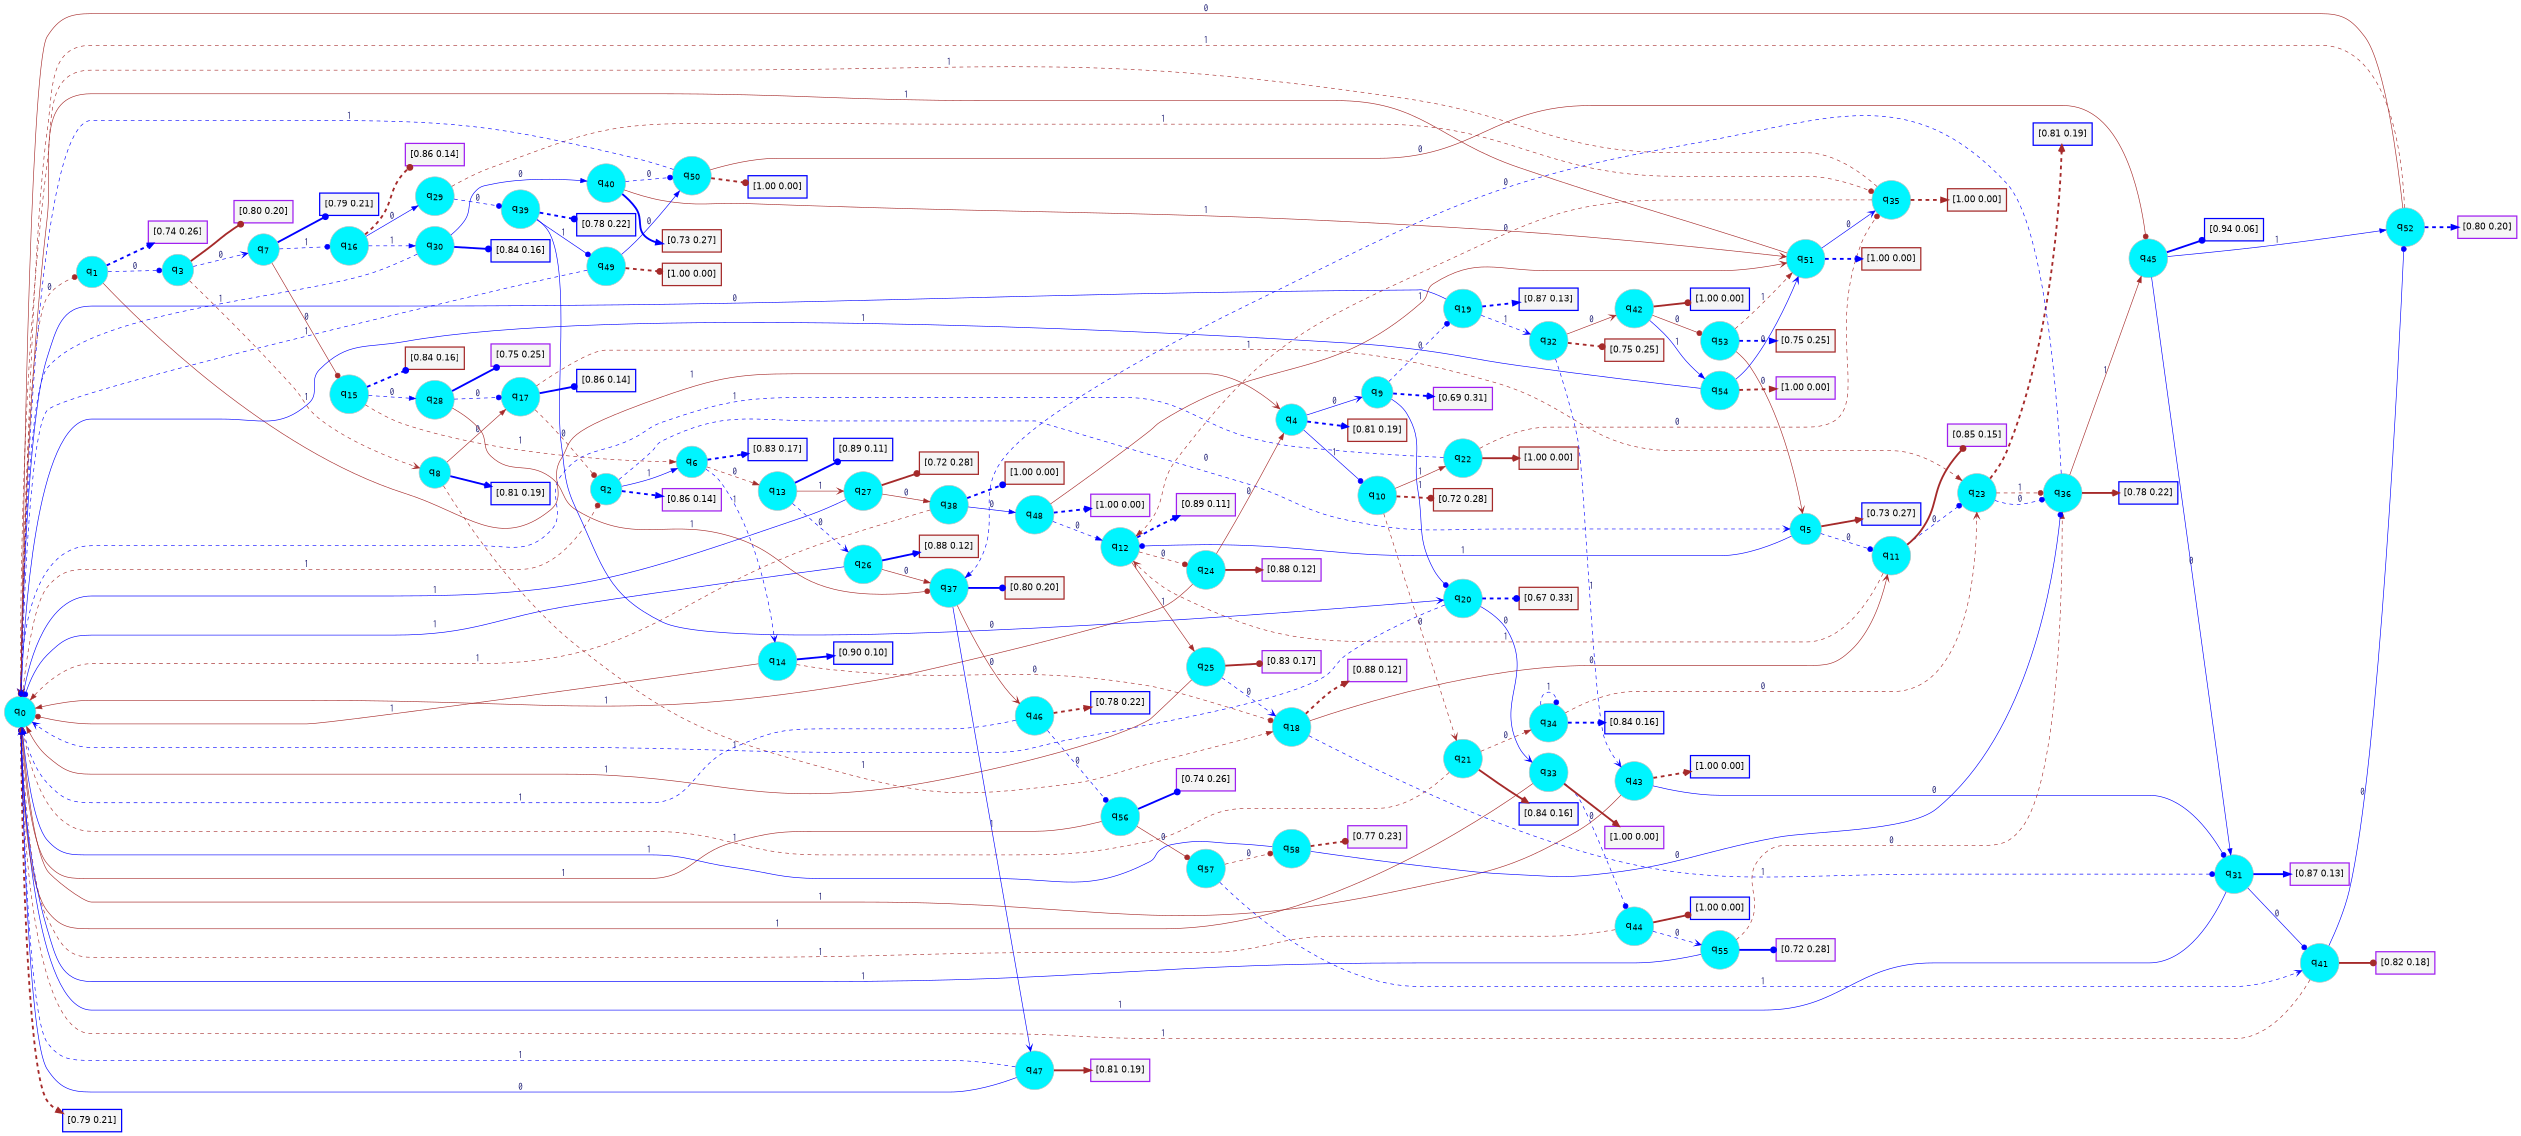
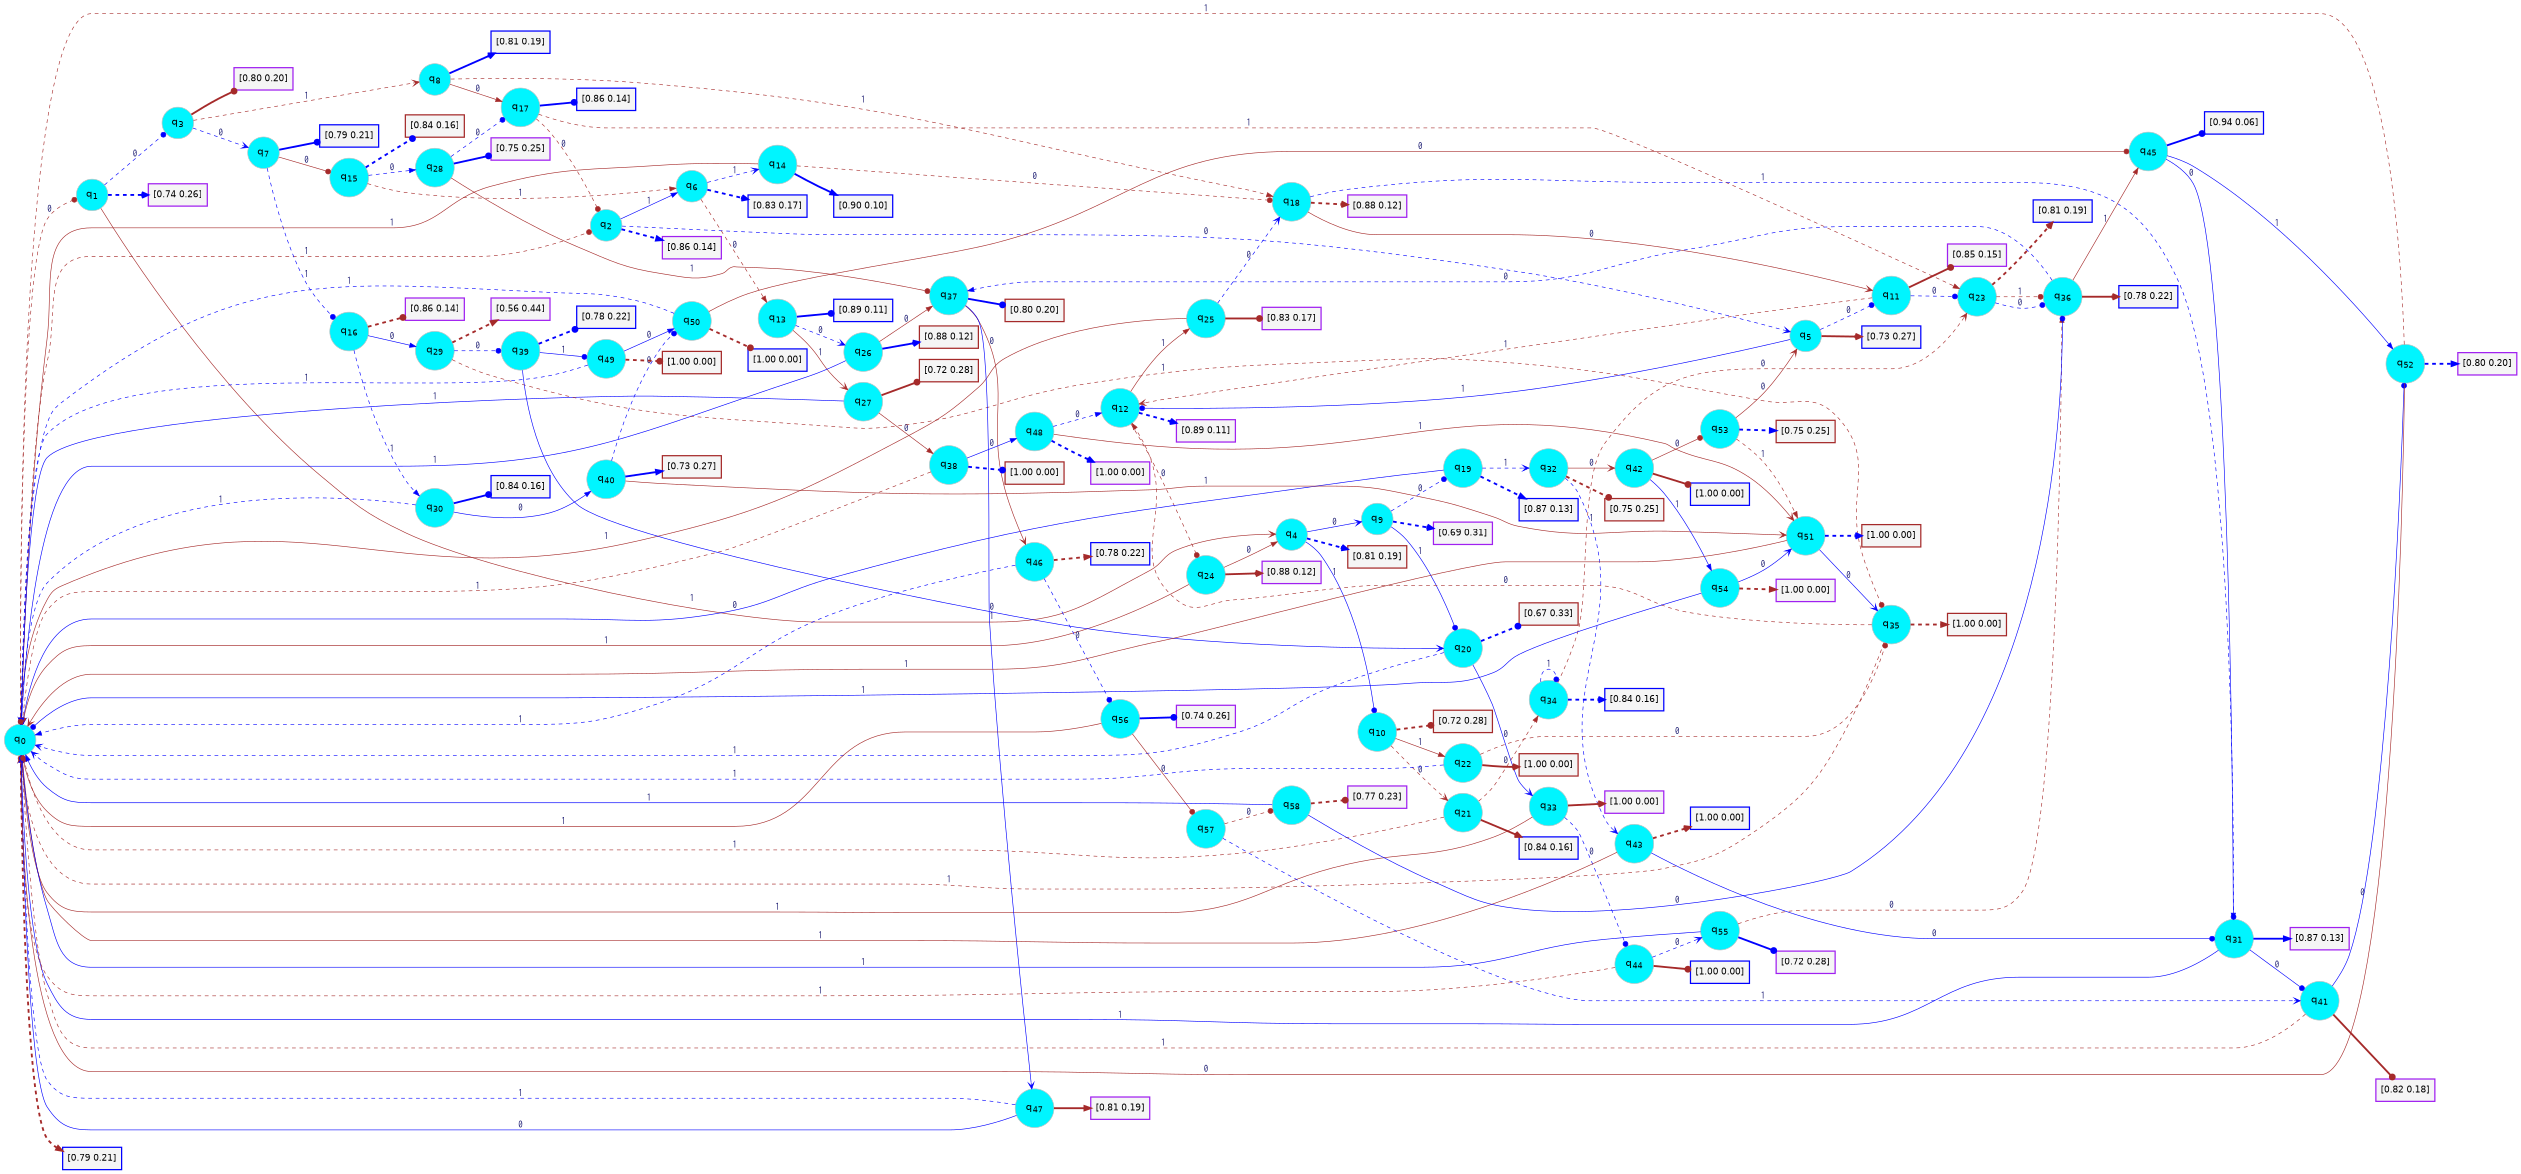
none -> (521, 309)
